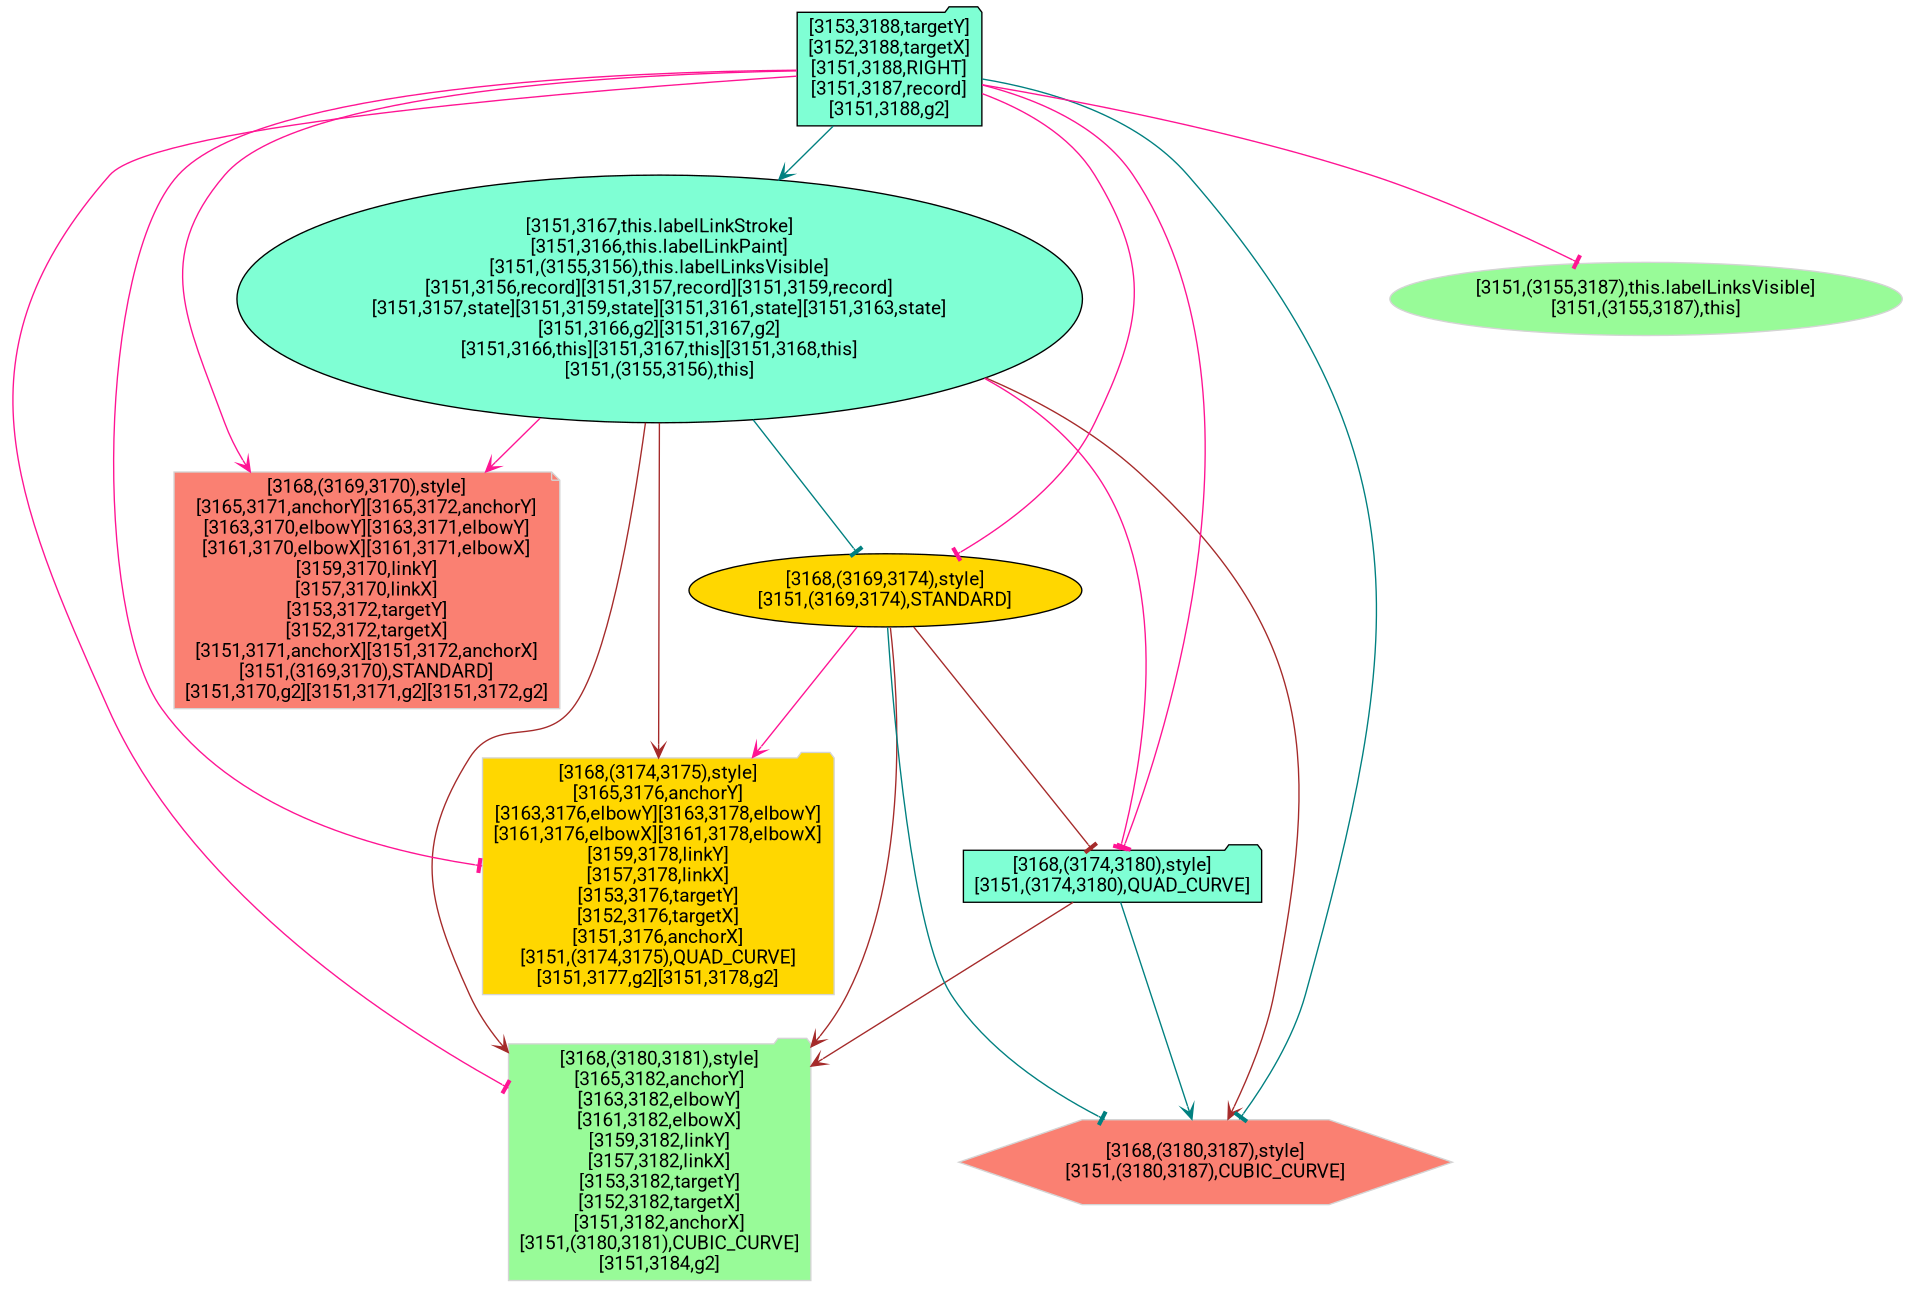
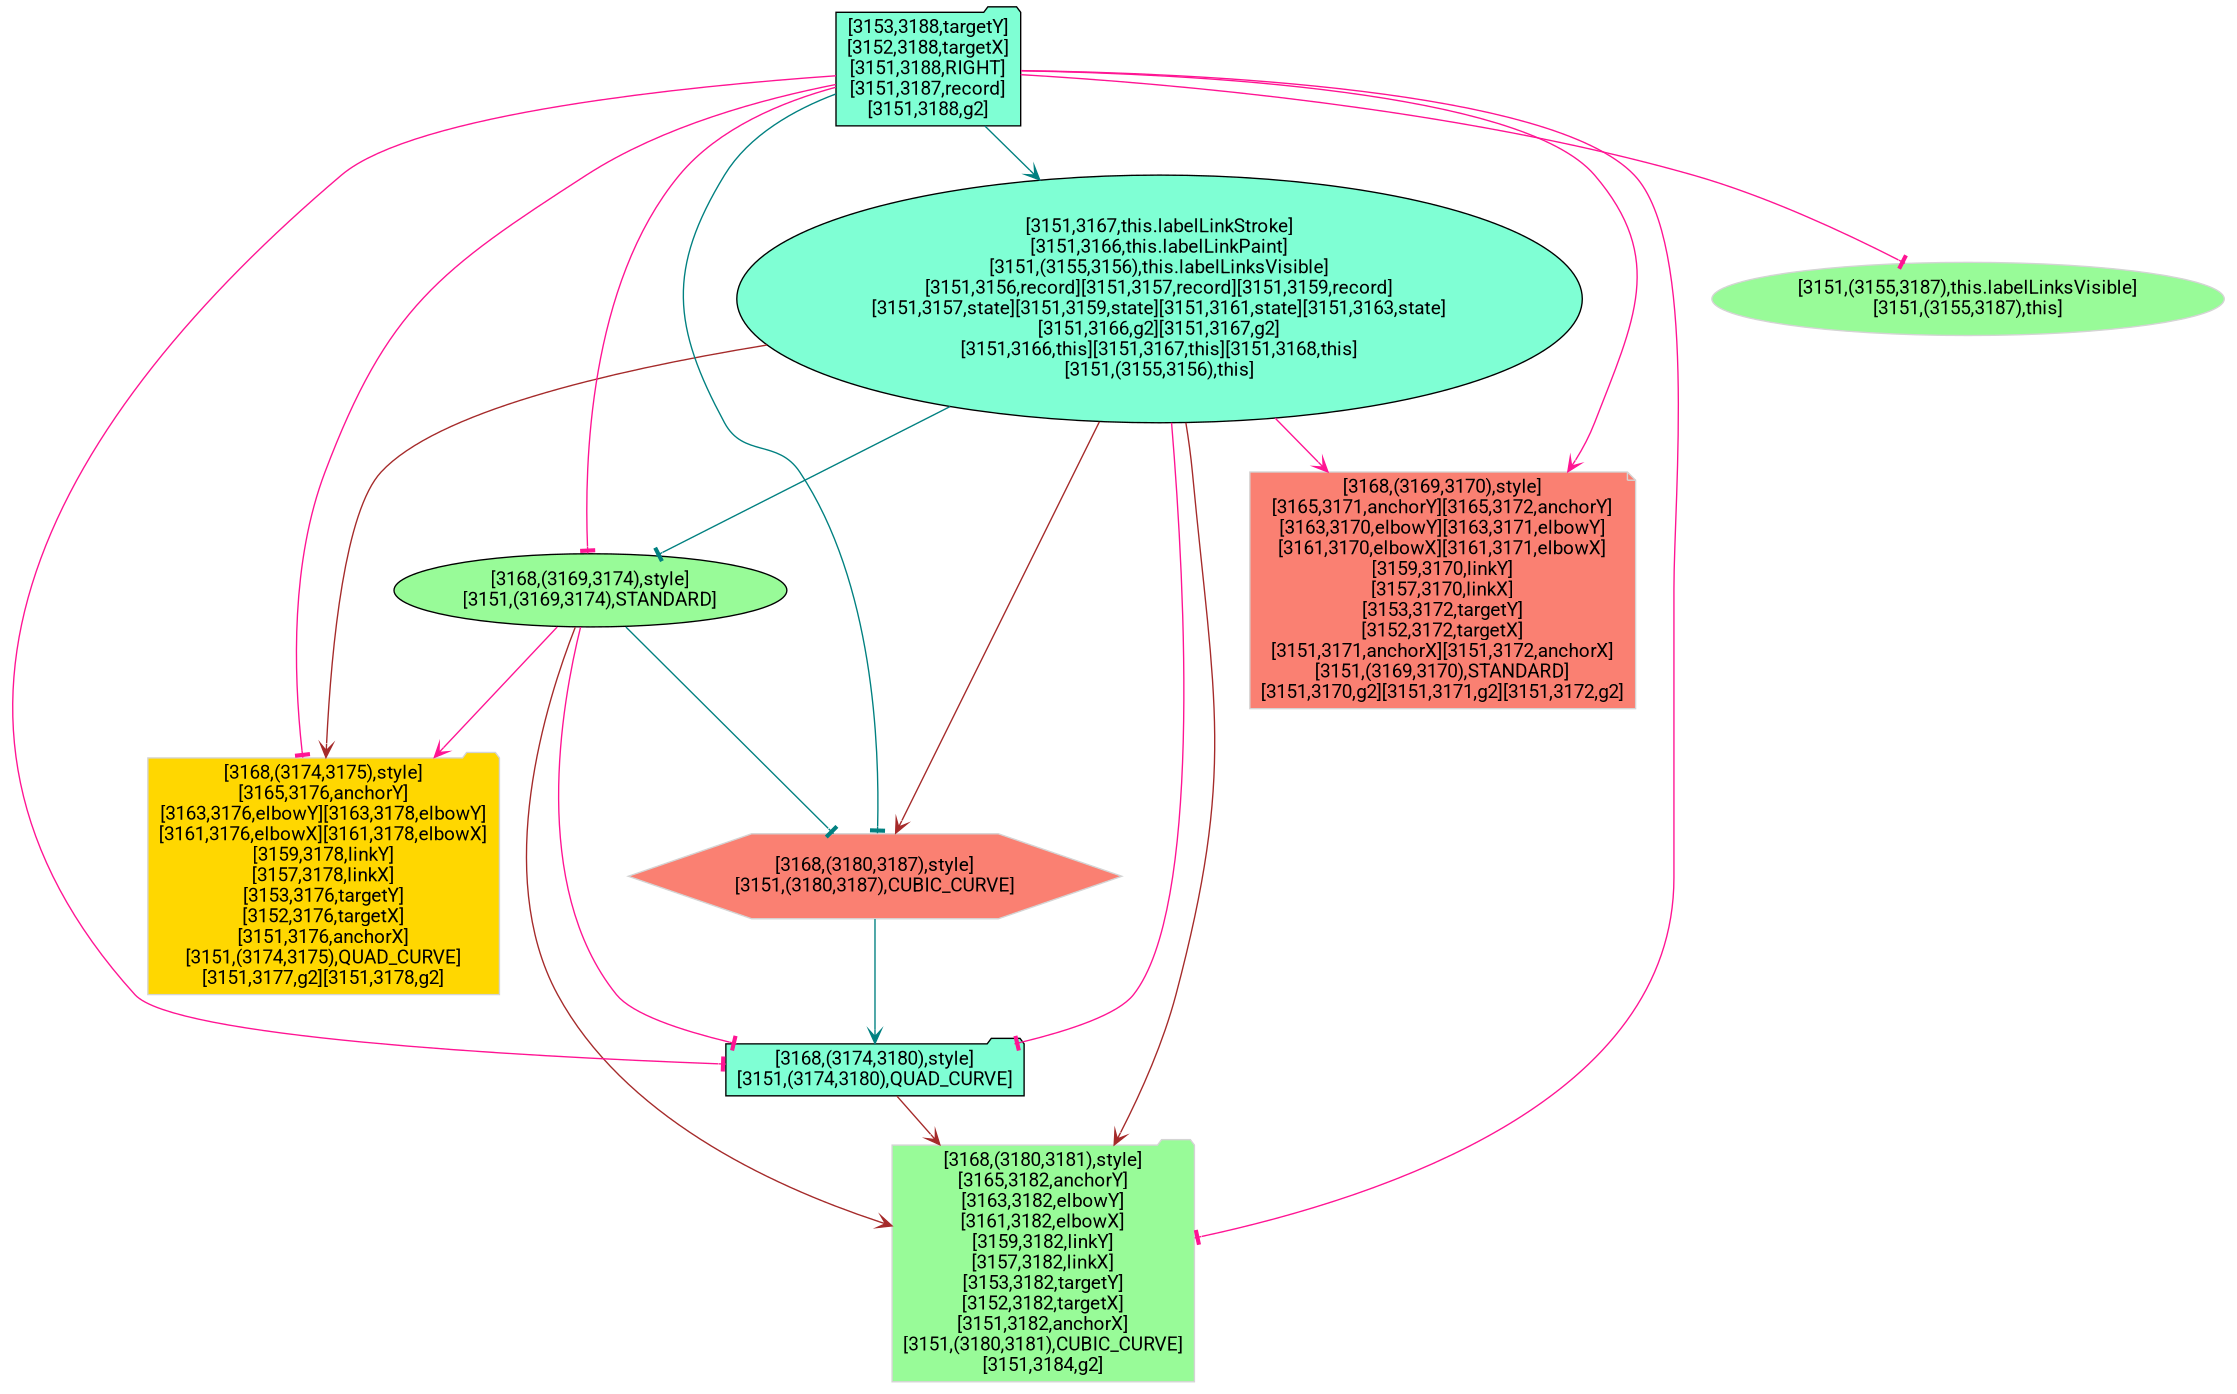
(885, 590) -> (590, 590)
(1001, 736) -> (567, 878)
(1154, 1004) -> (875, 974)
